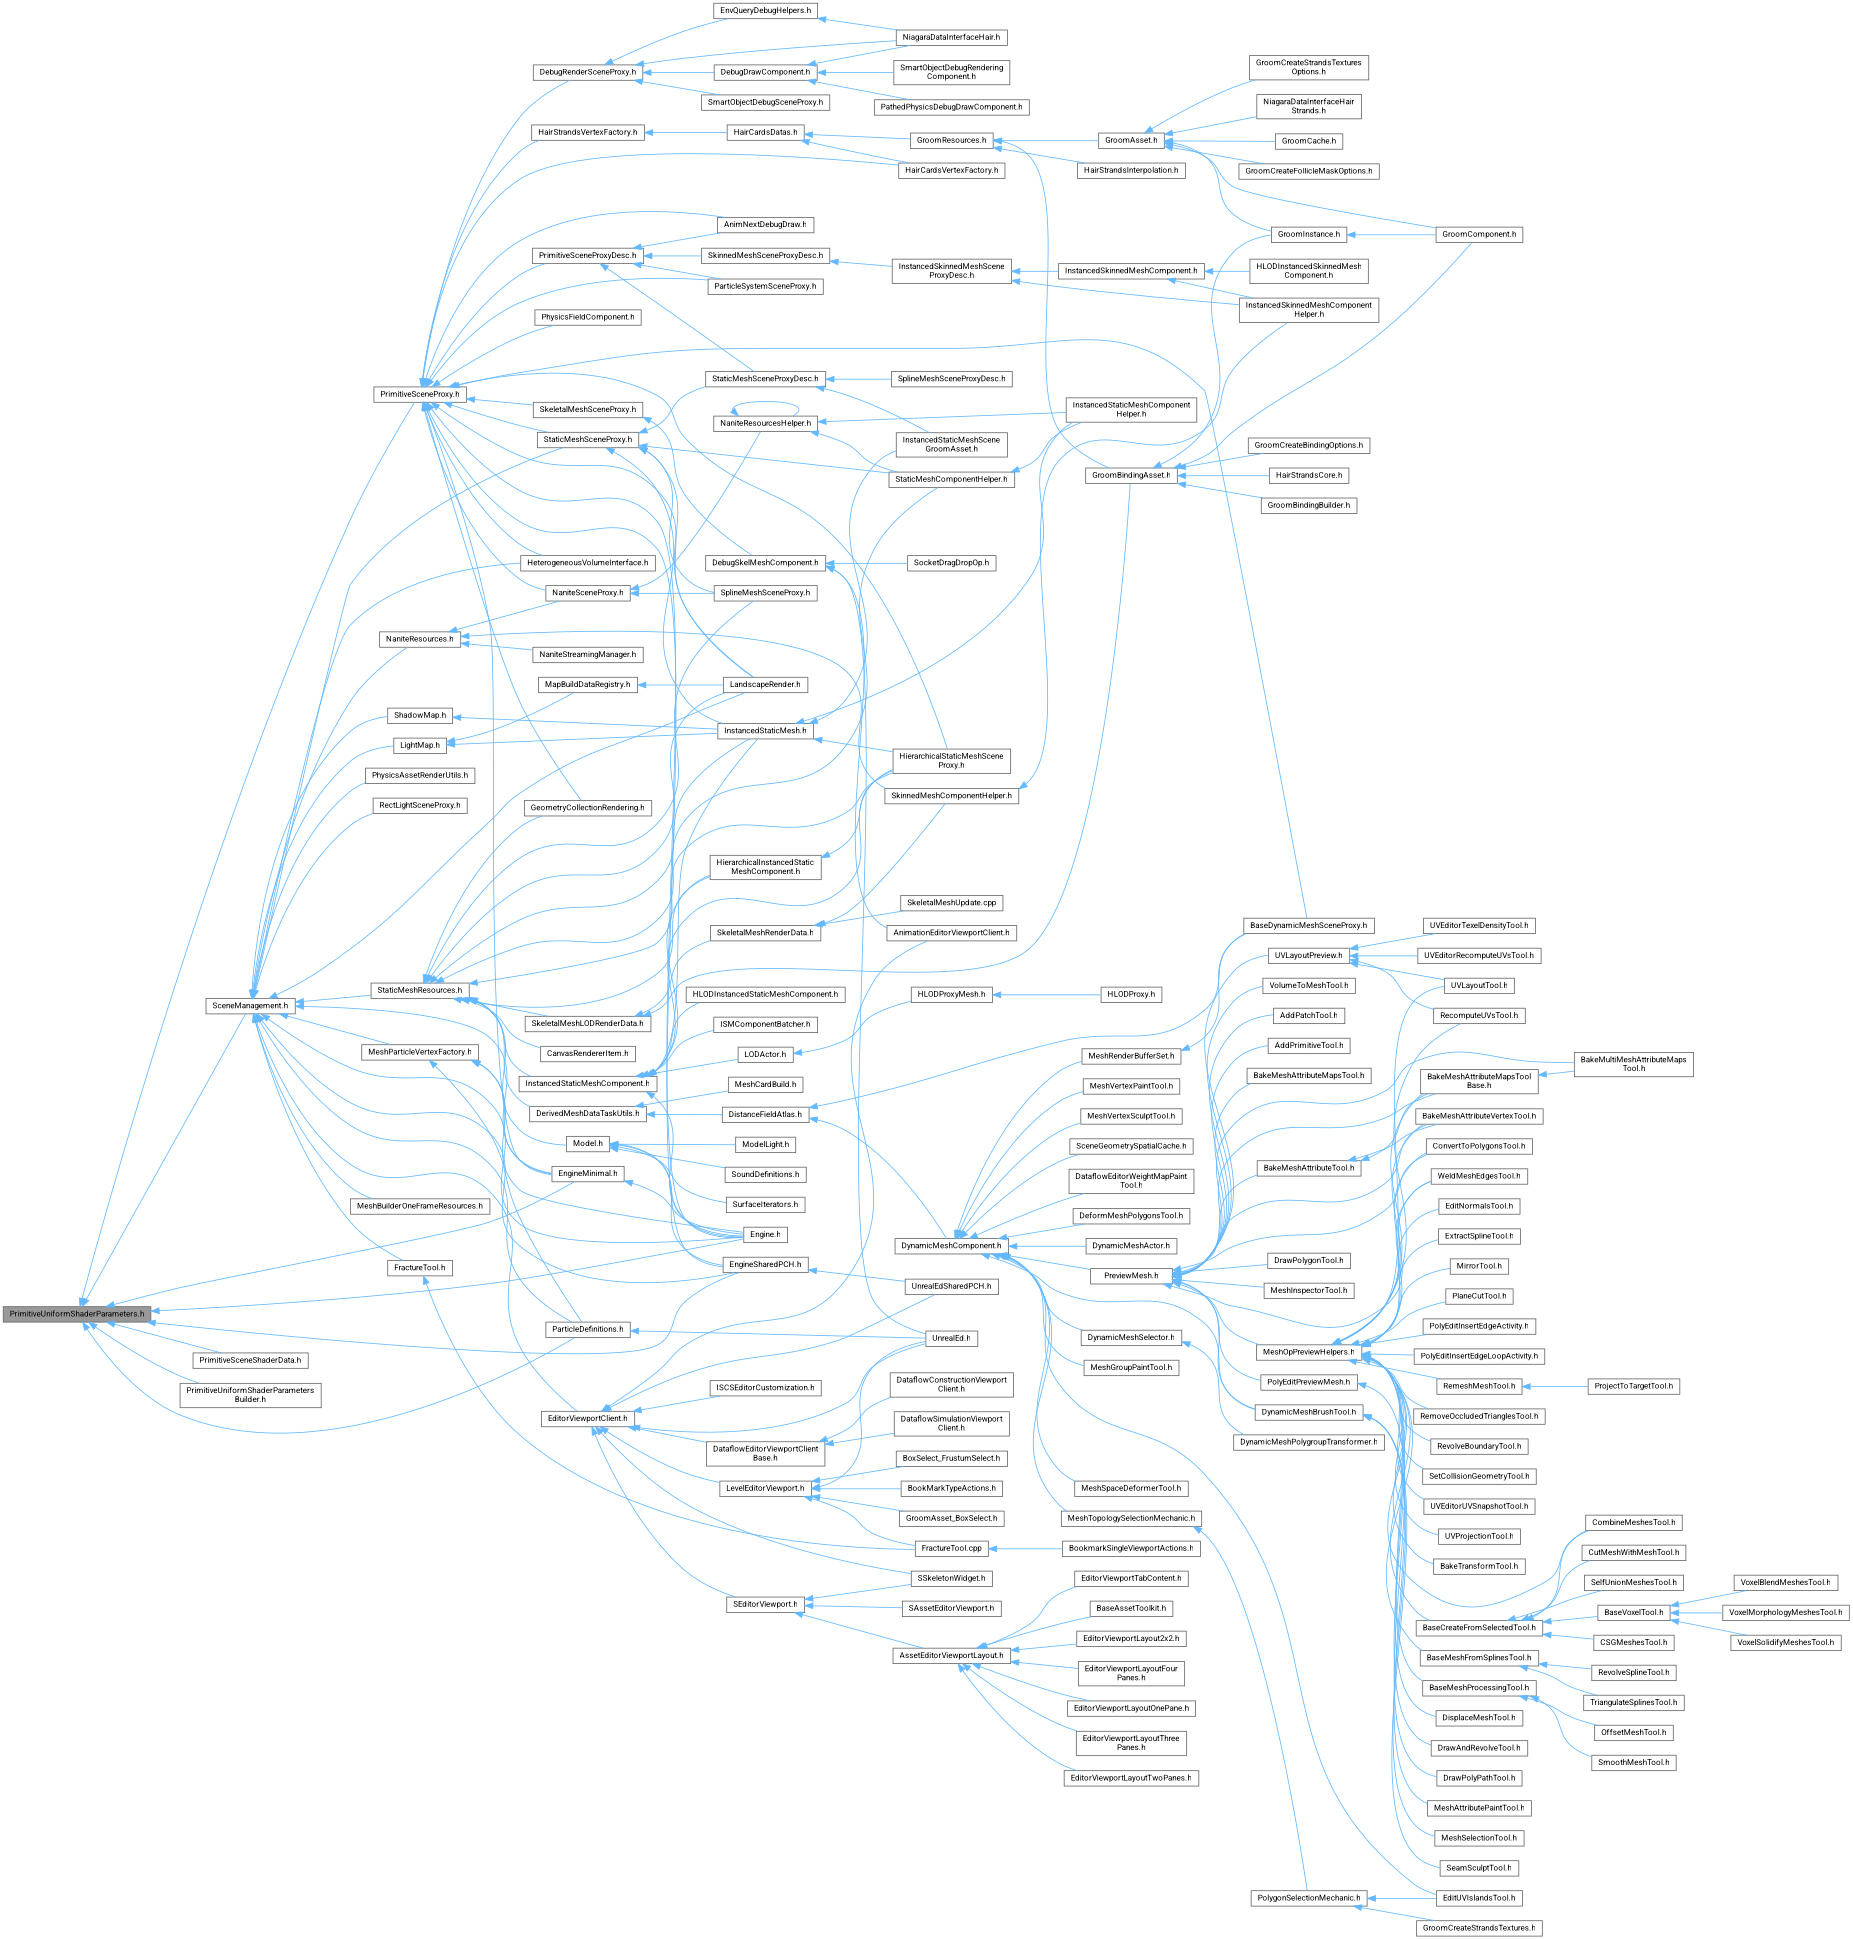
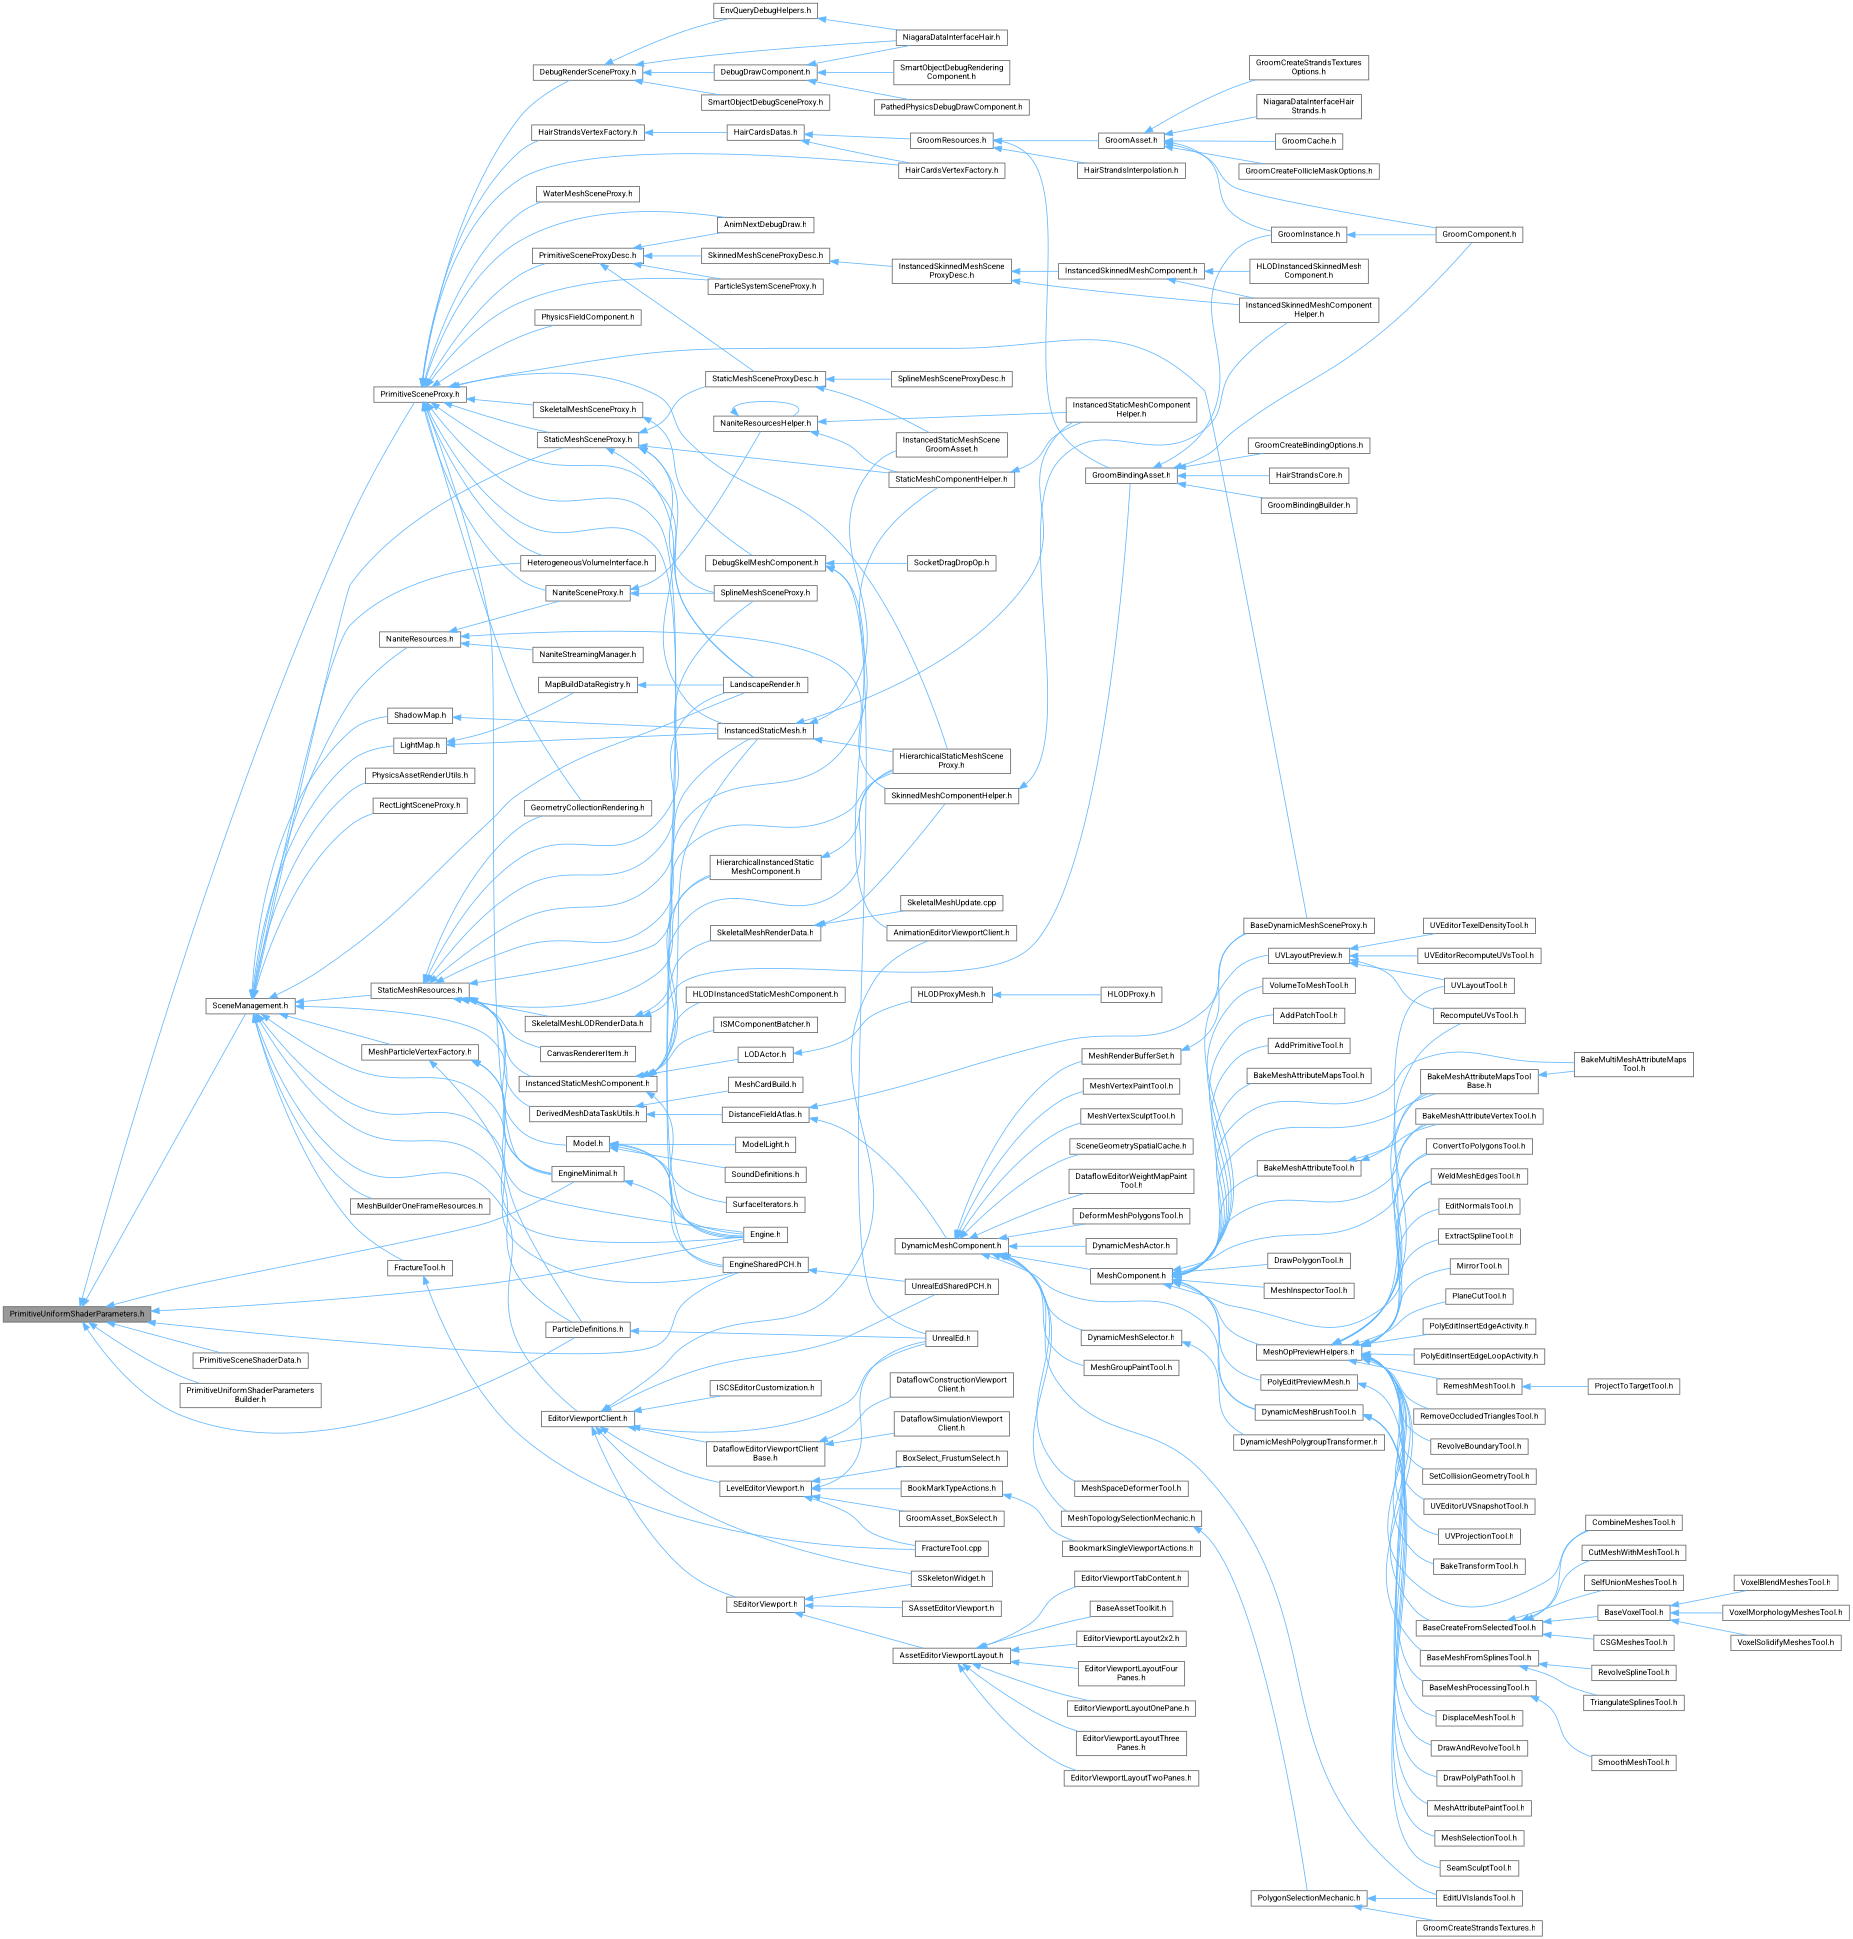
none -> (588, 194)
(1132, 1276) -> (1132, 1276)
(1030, 1549) -> (1043, 1518)
(1634, 1733) -> none
